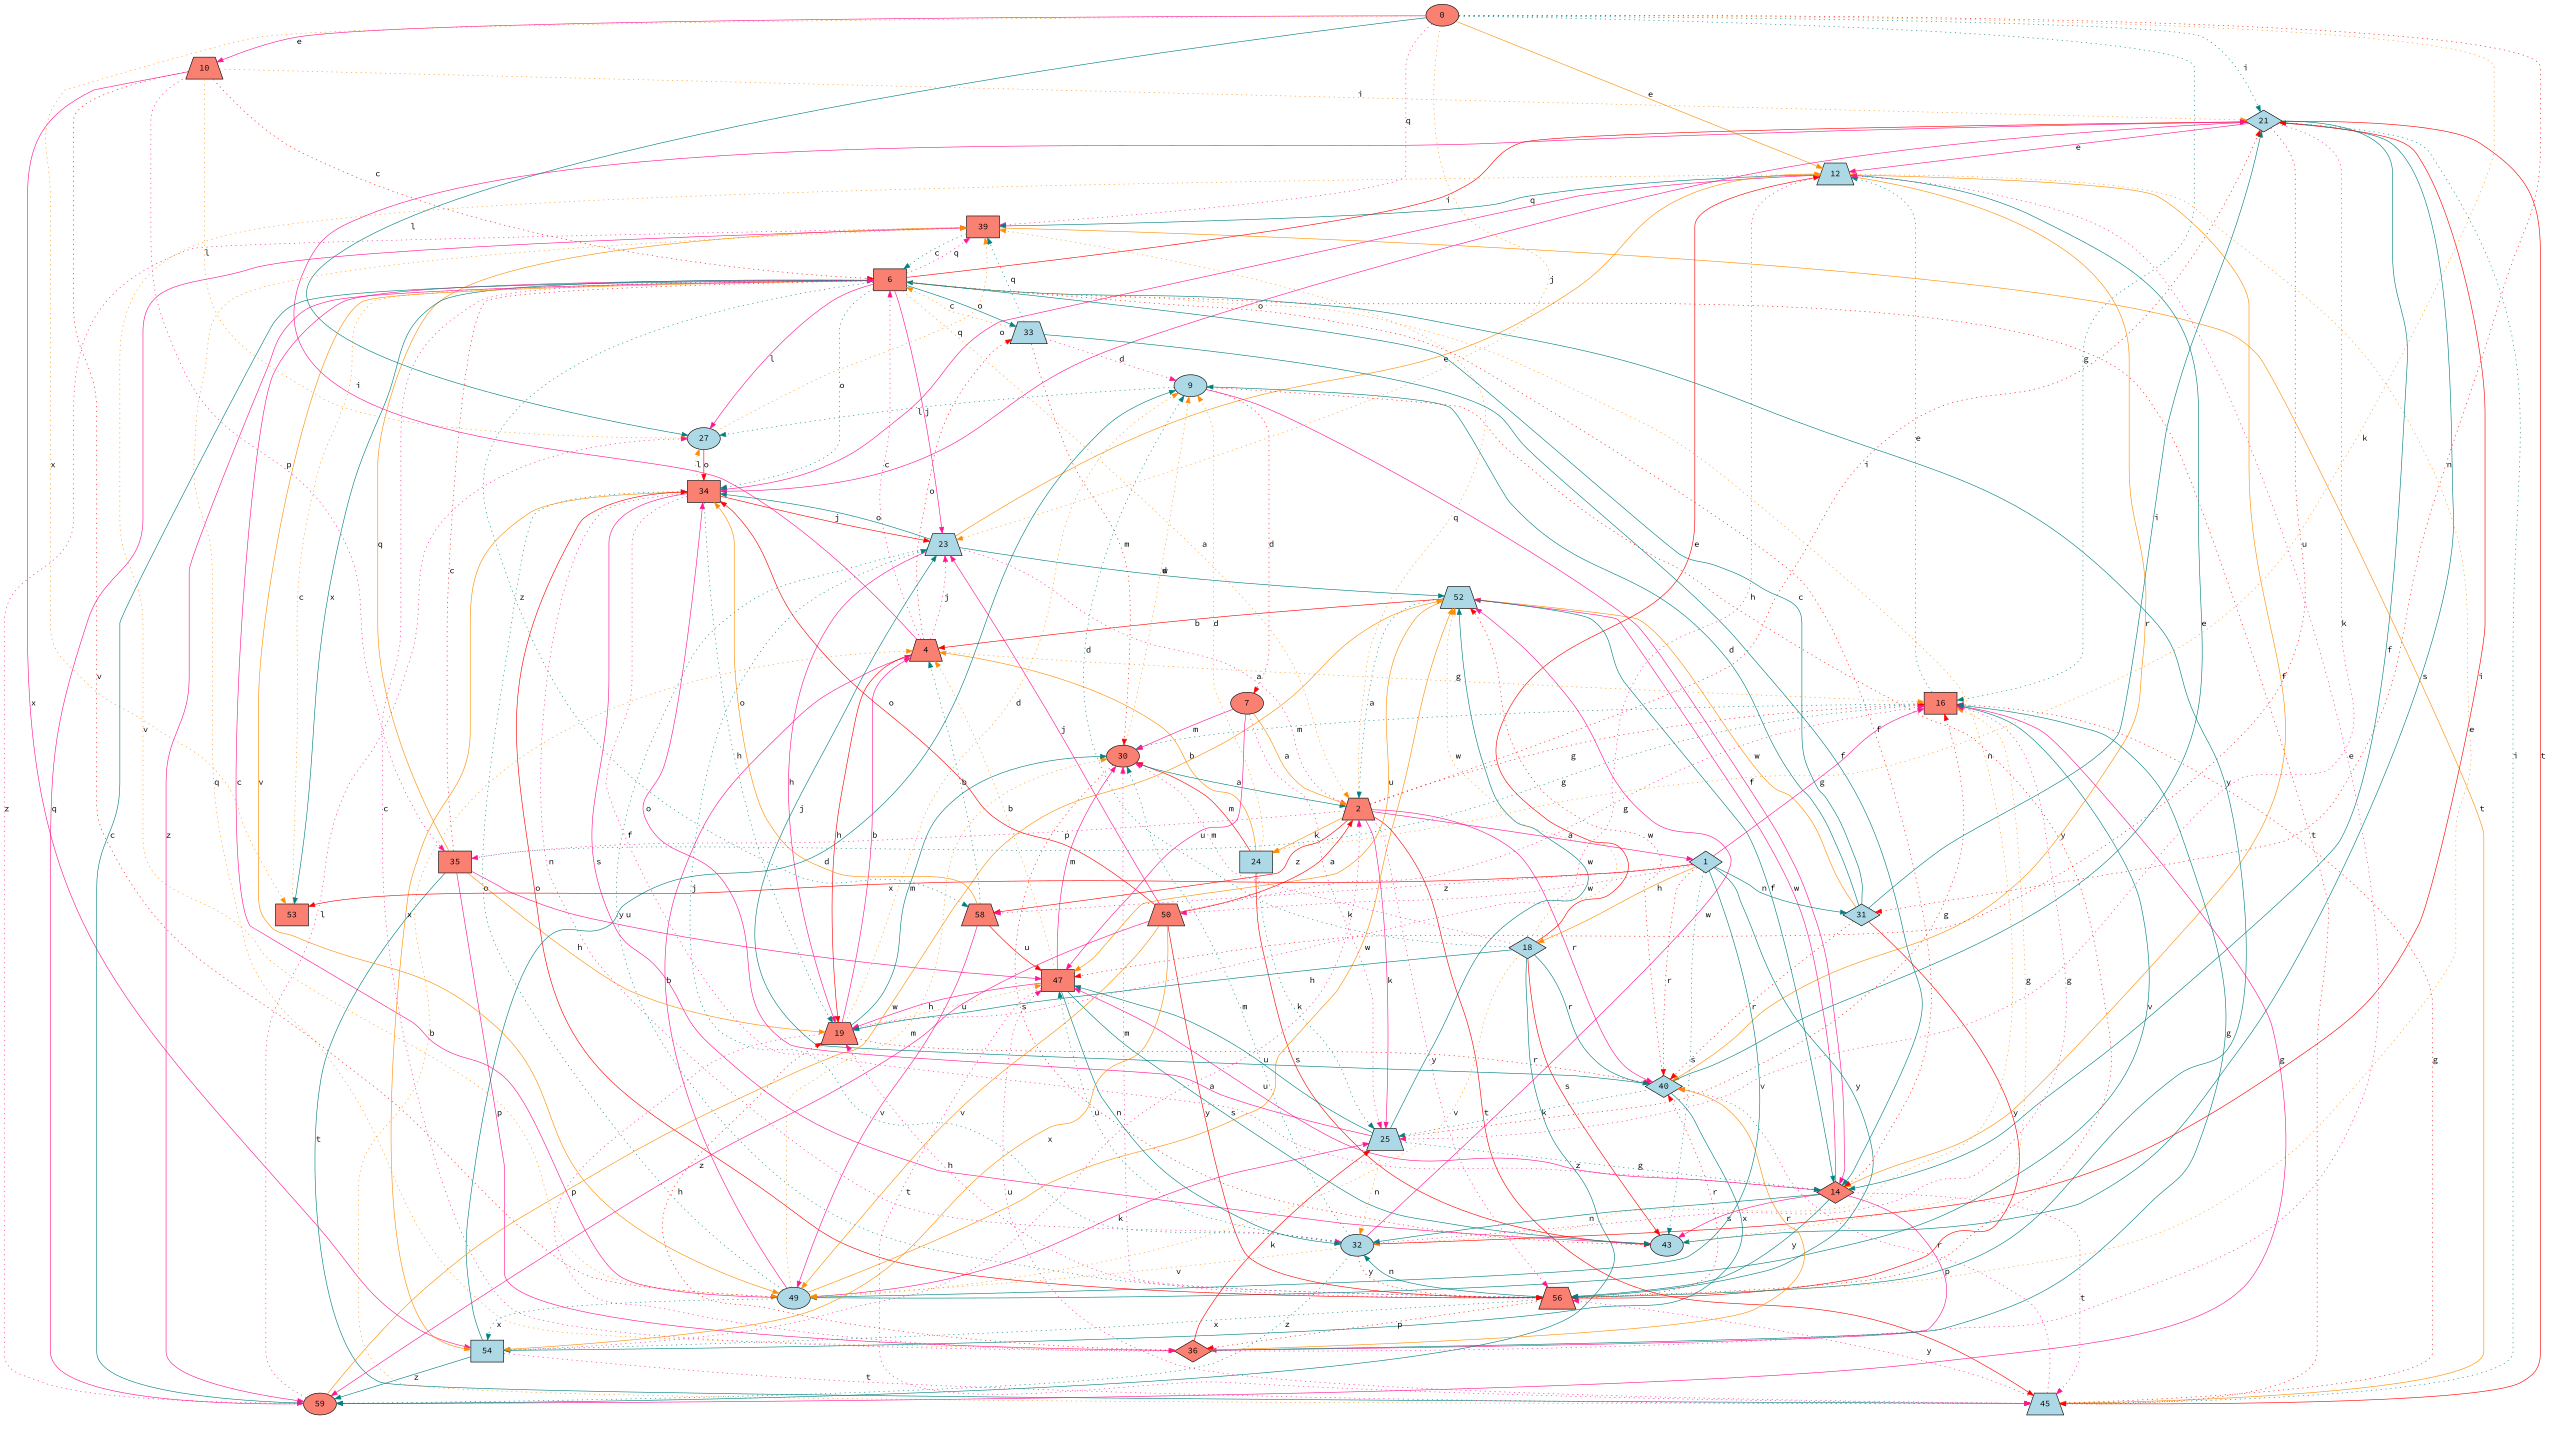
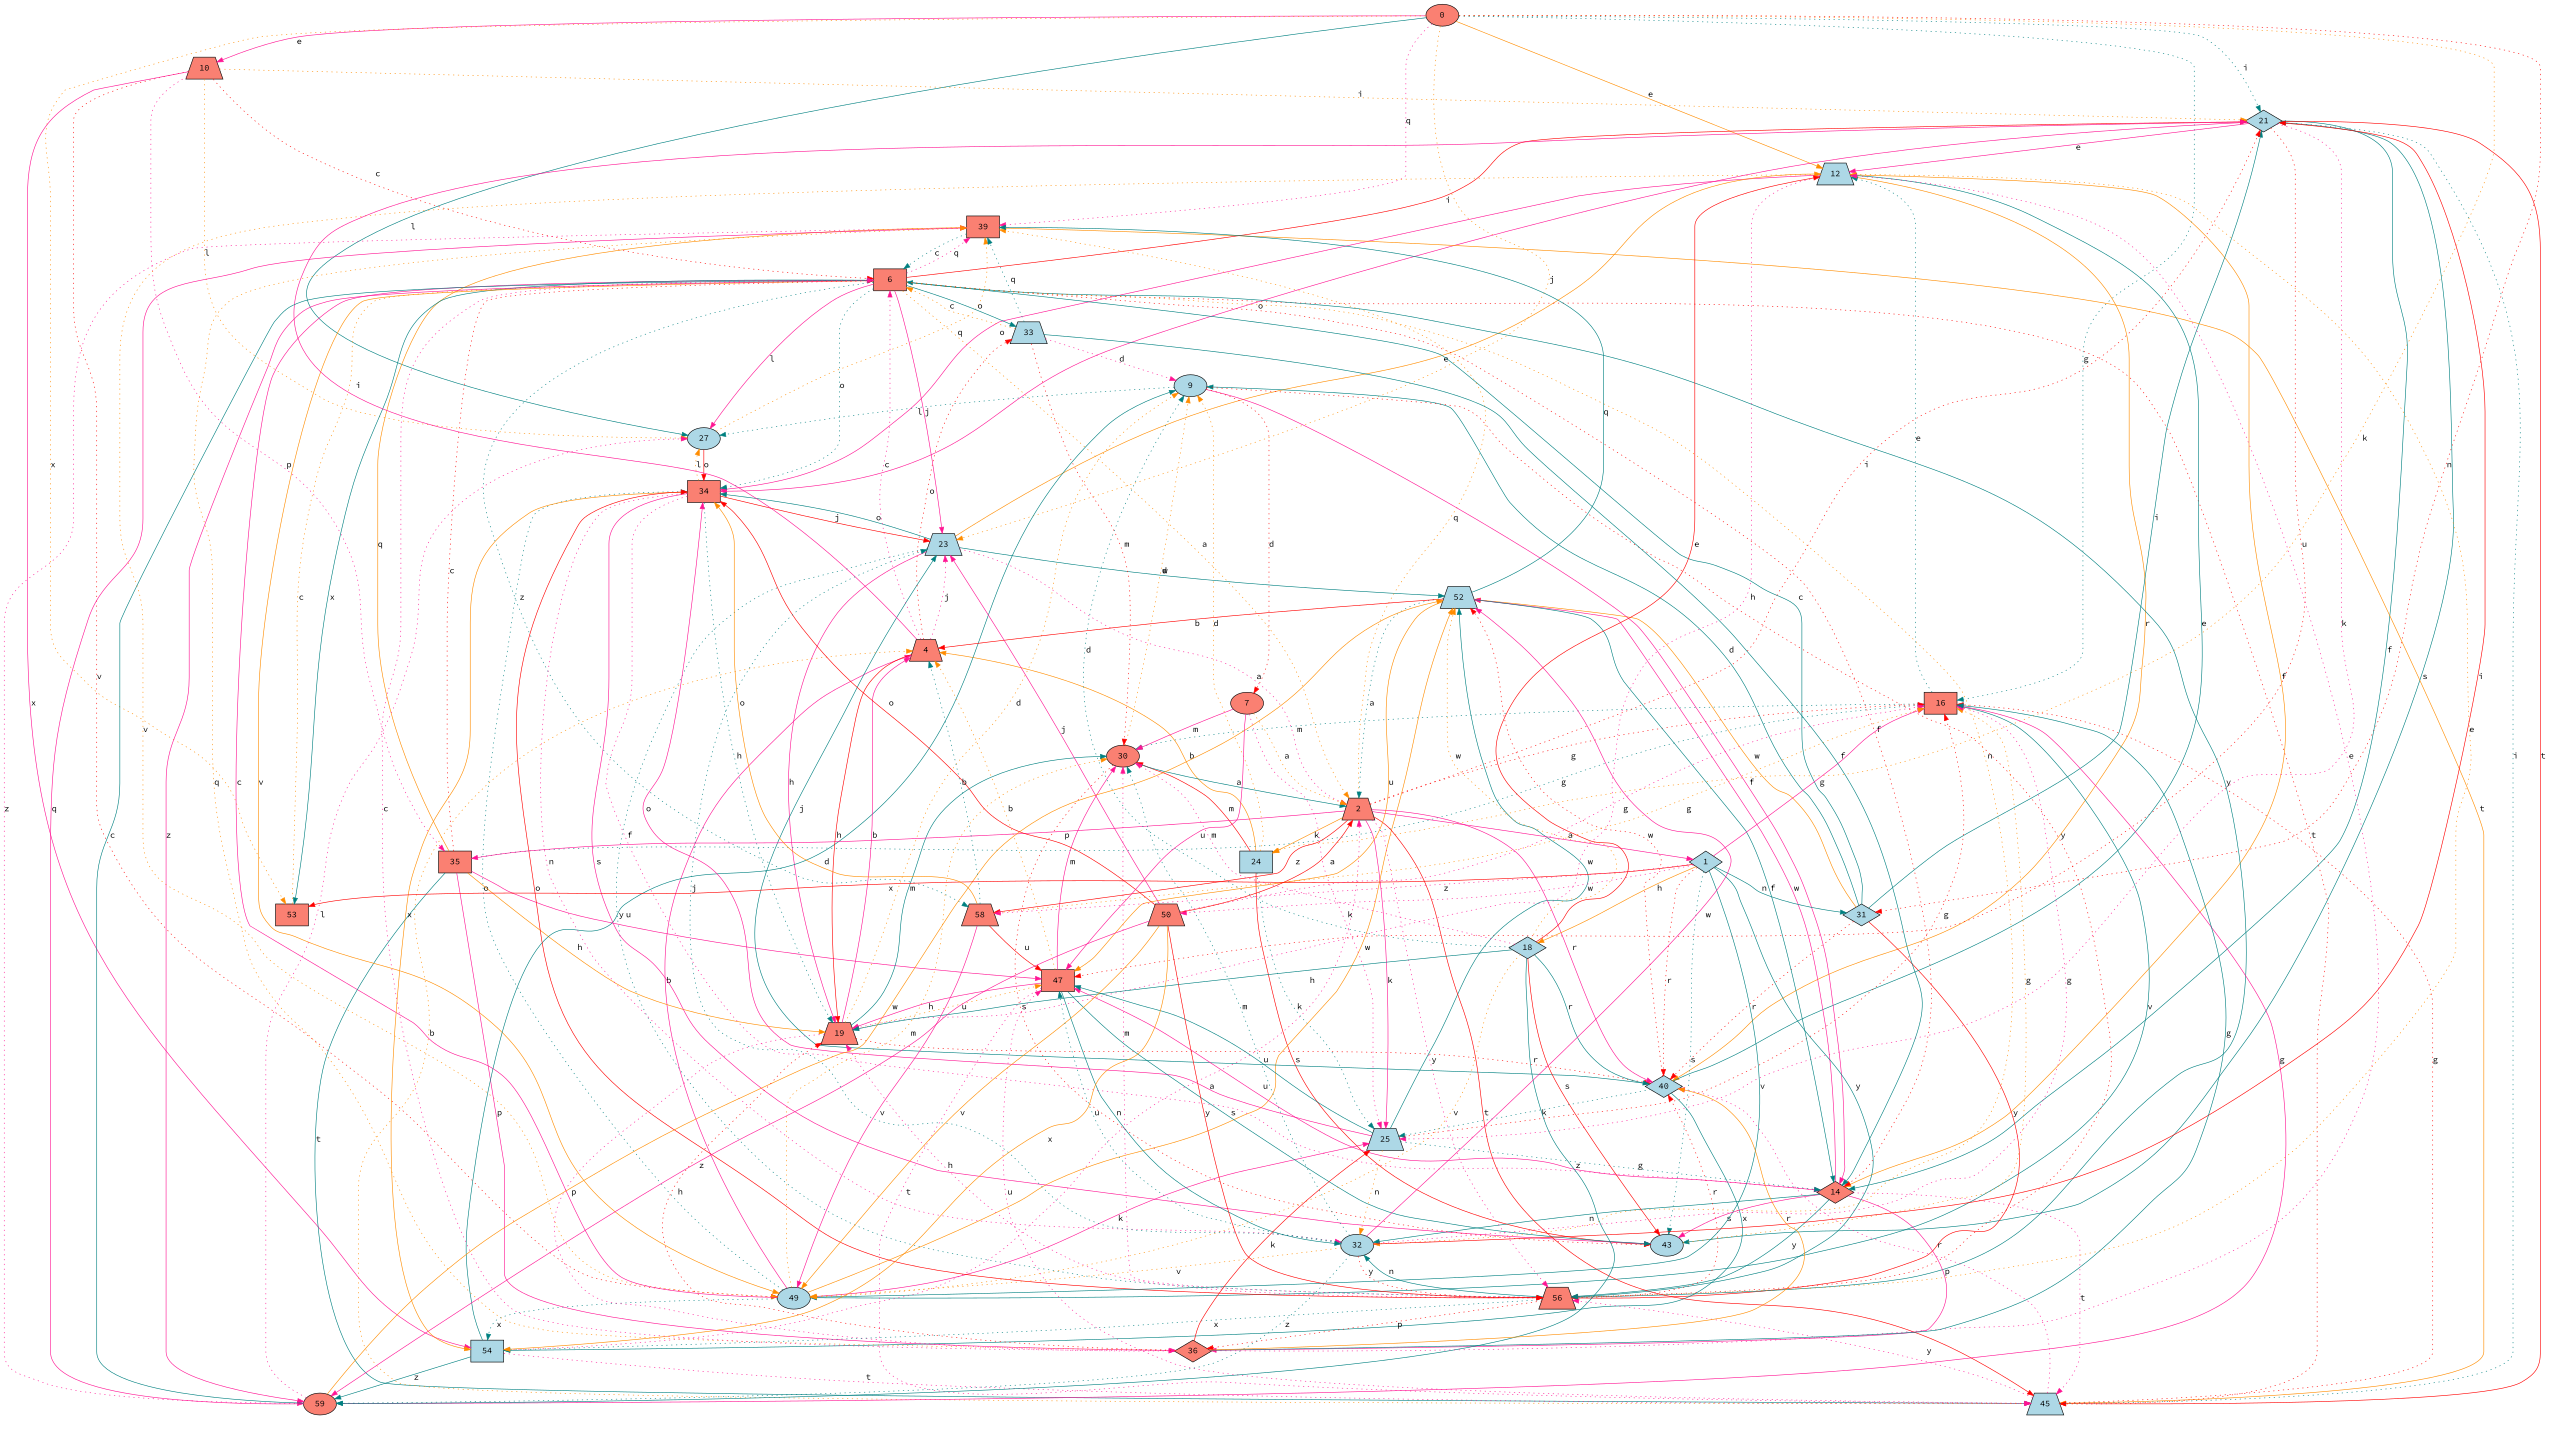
(1414, 212) -> (1471, 270)
(1404, 679) -> (1467, 859)
(1286, 770) -> (1286, 770)
(911, 839) -> (911, 839)
